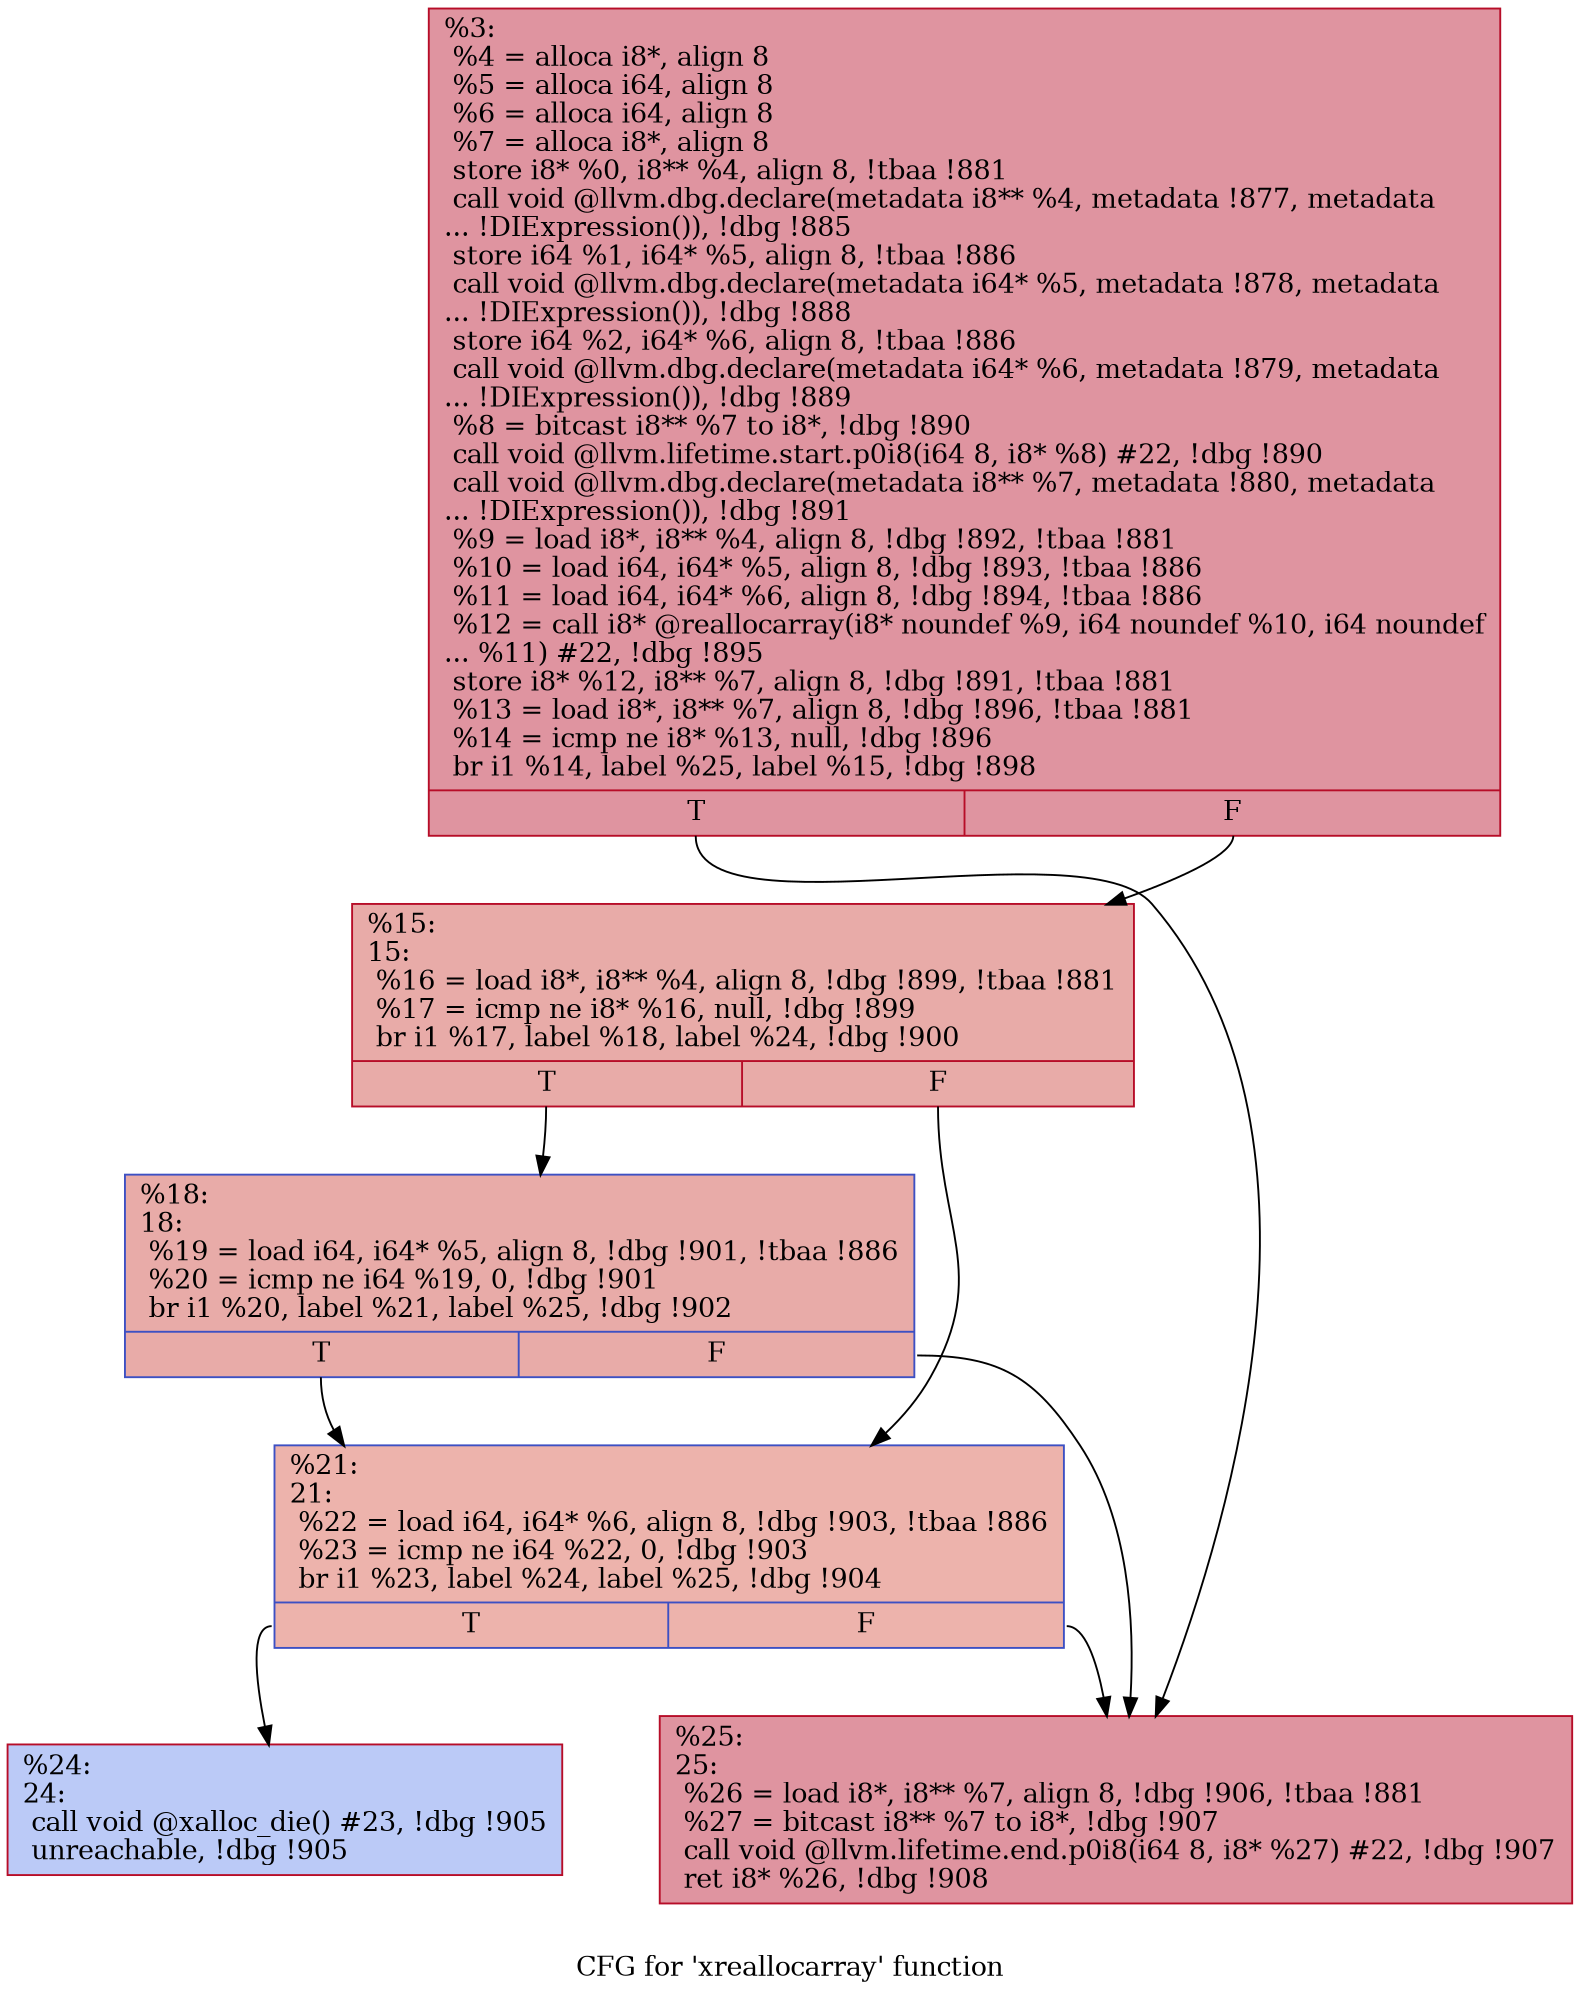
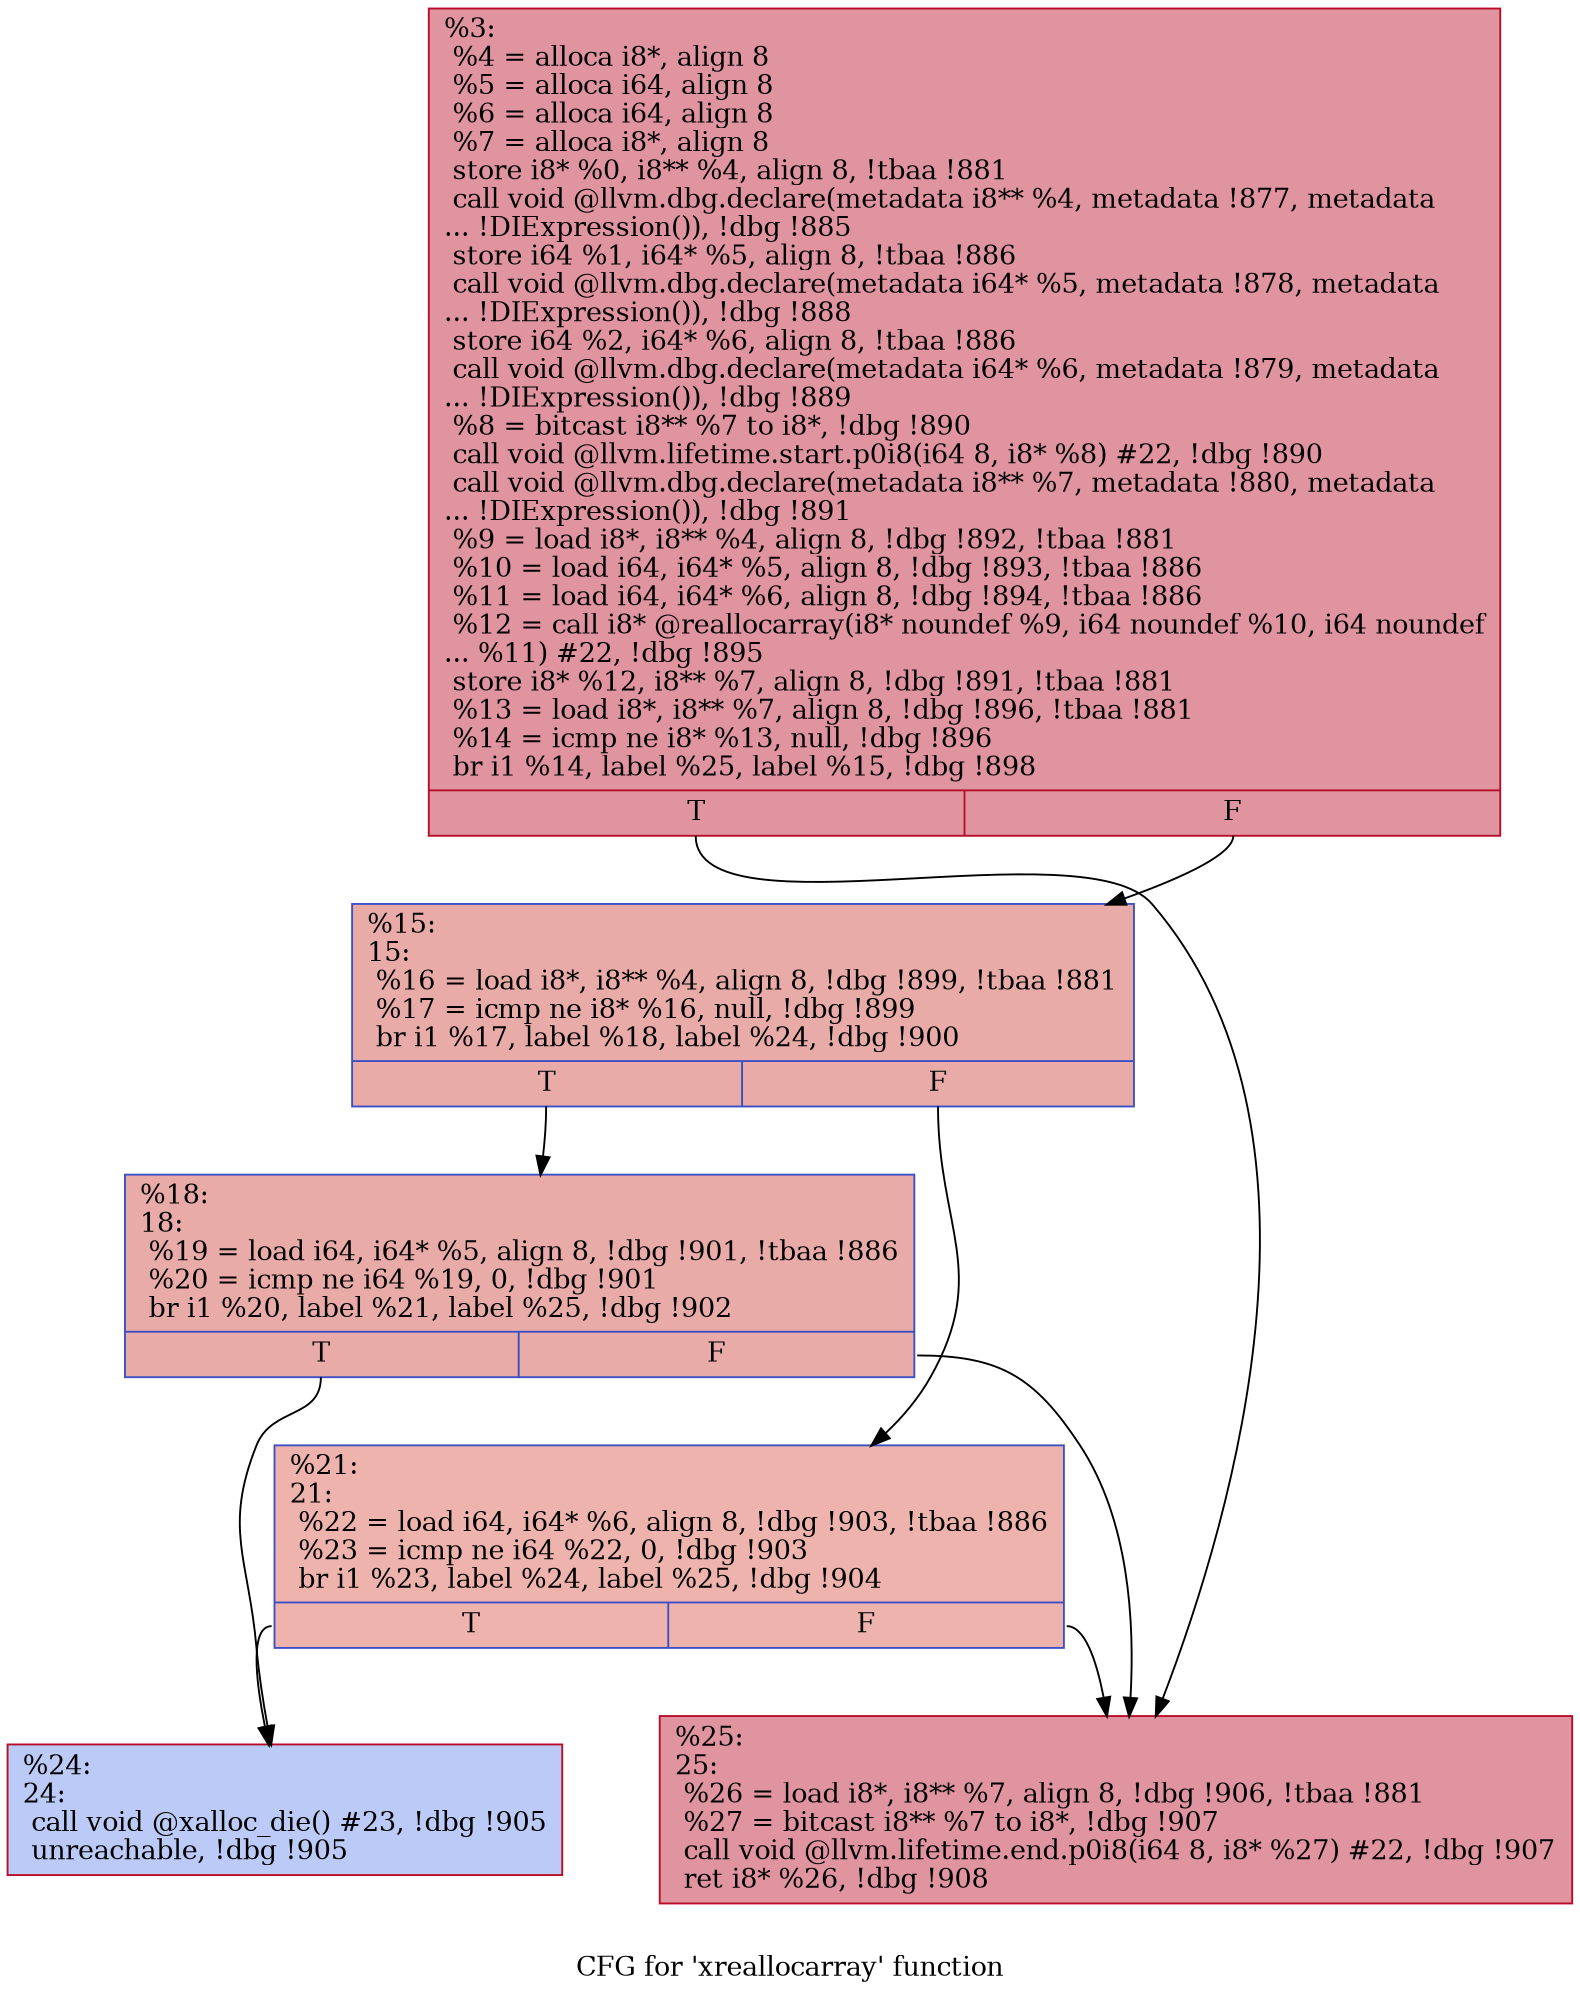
(743, 1005) -> (743, 1005)
(324, 1405) -> (241, 1536)
